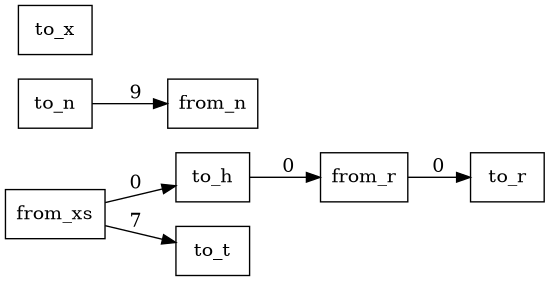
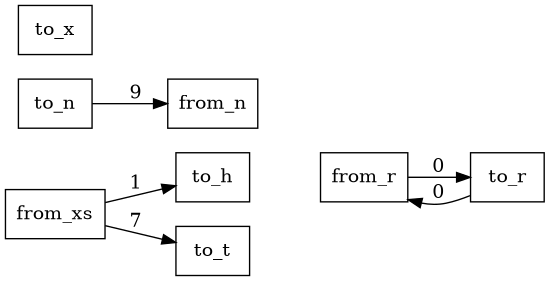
(278, 177) -> (446, 203)
(136, 183) -> (136, 183)
